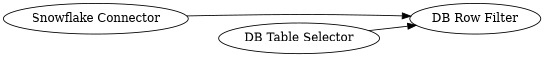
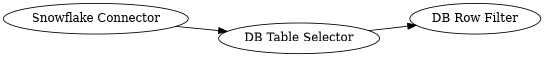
(294, 14) -> (197, 29)
